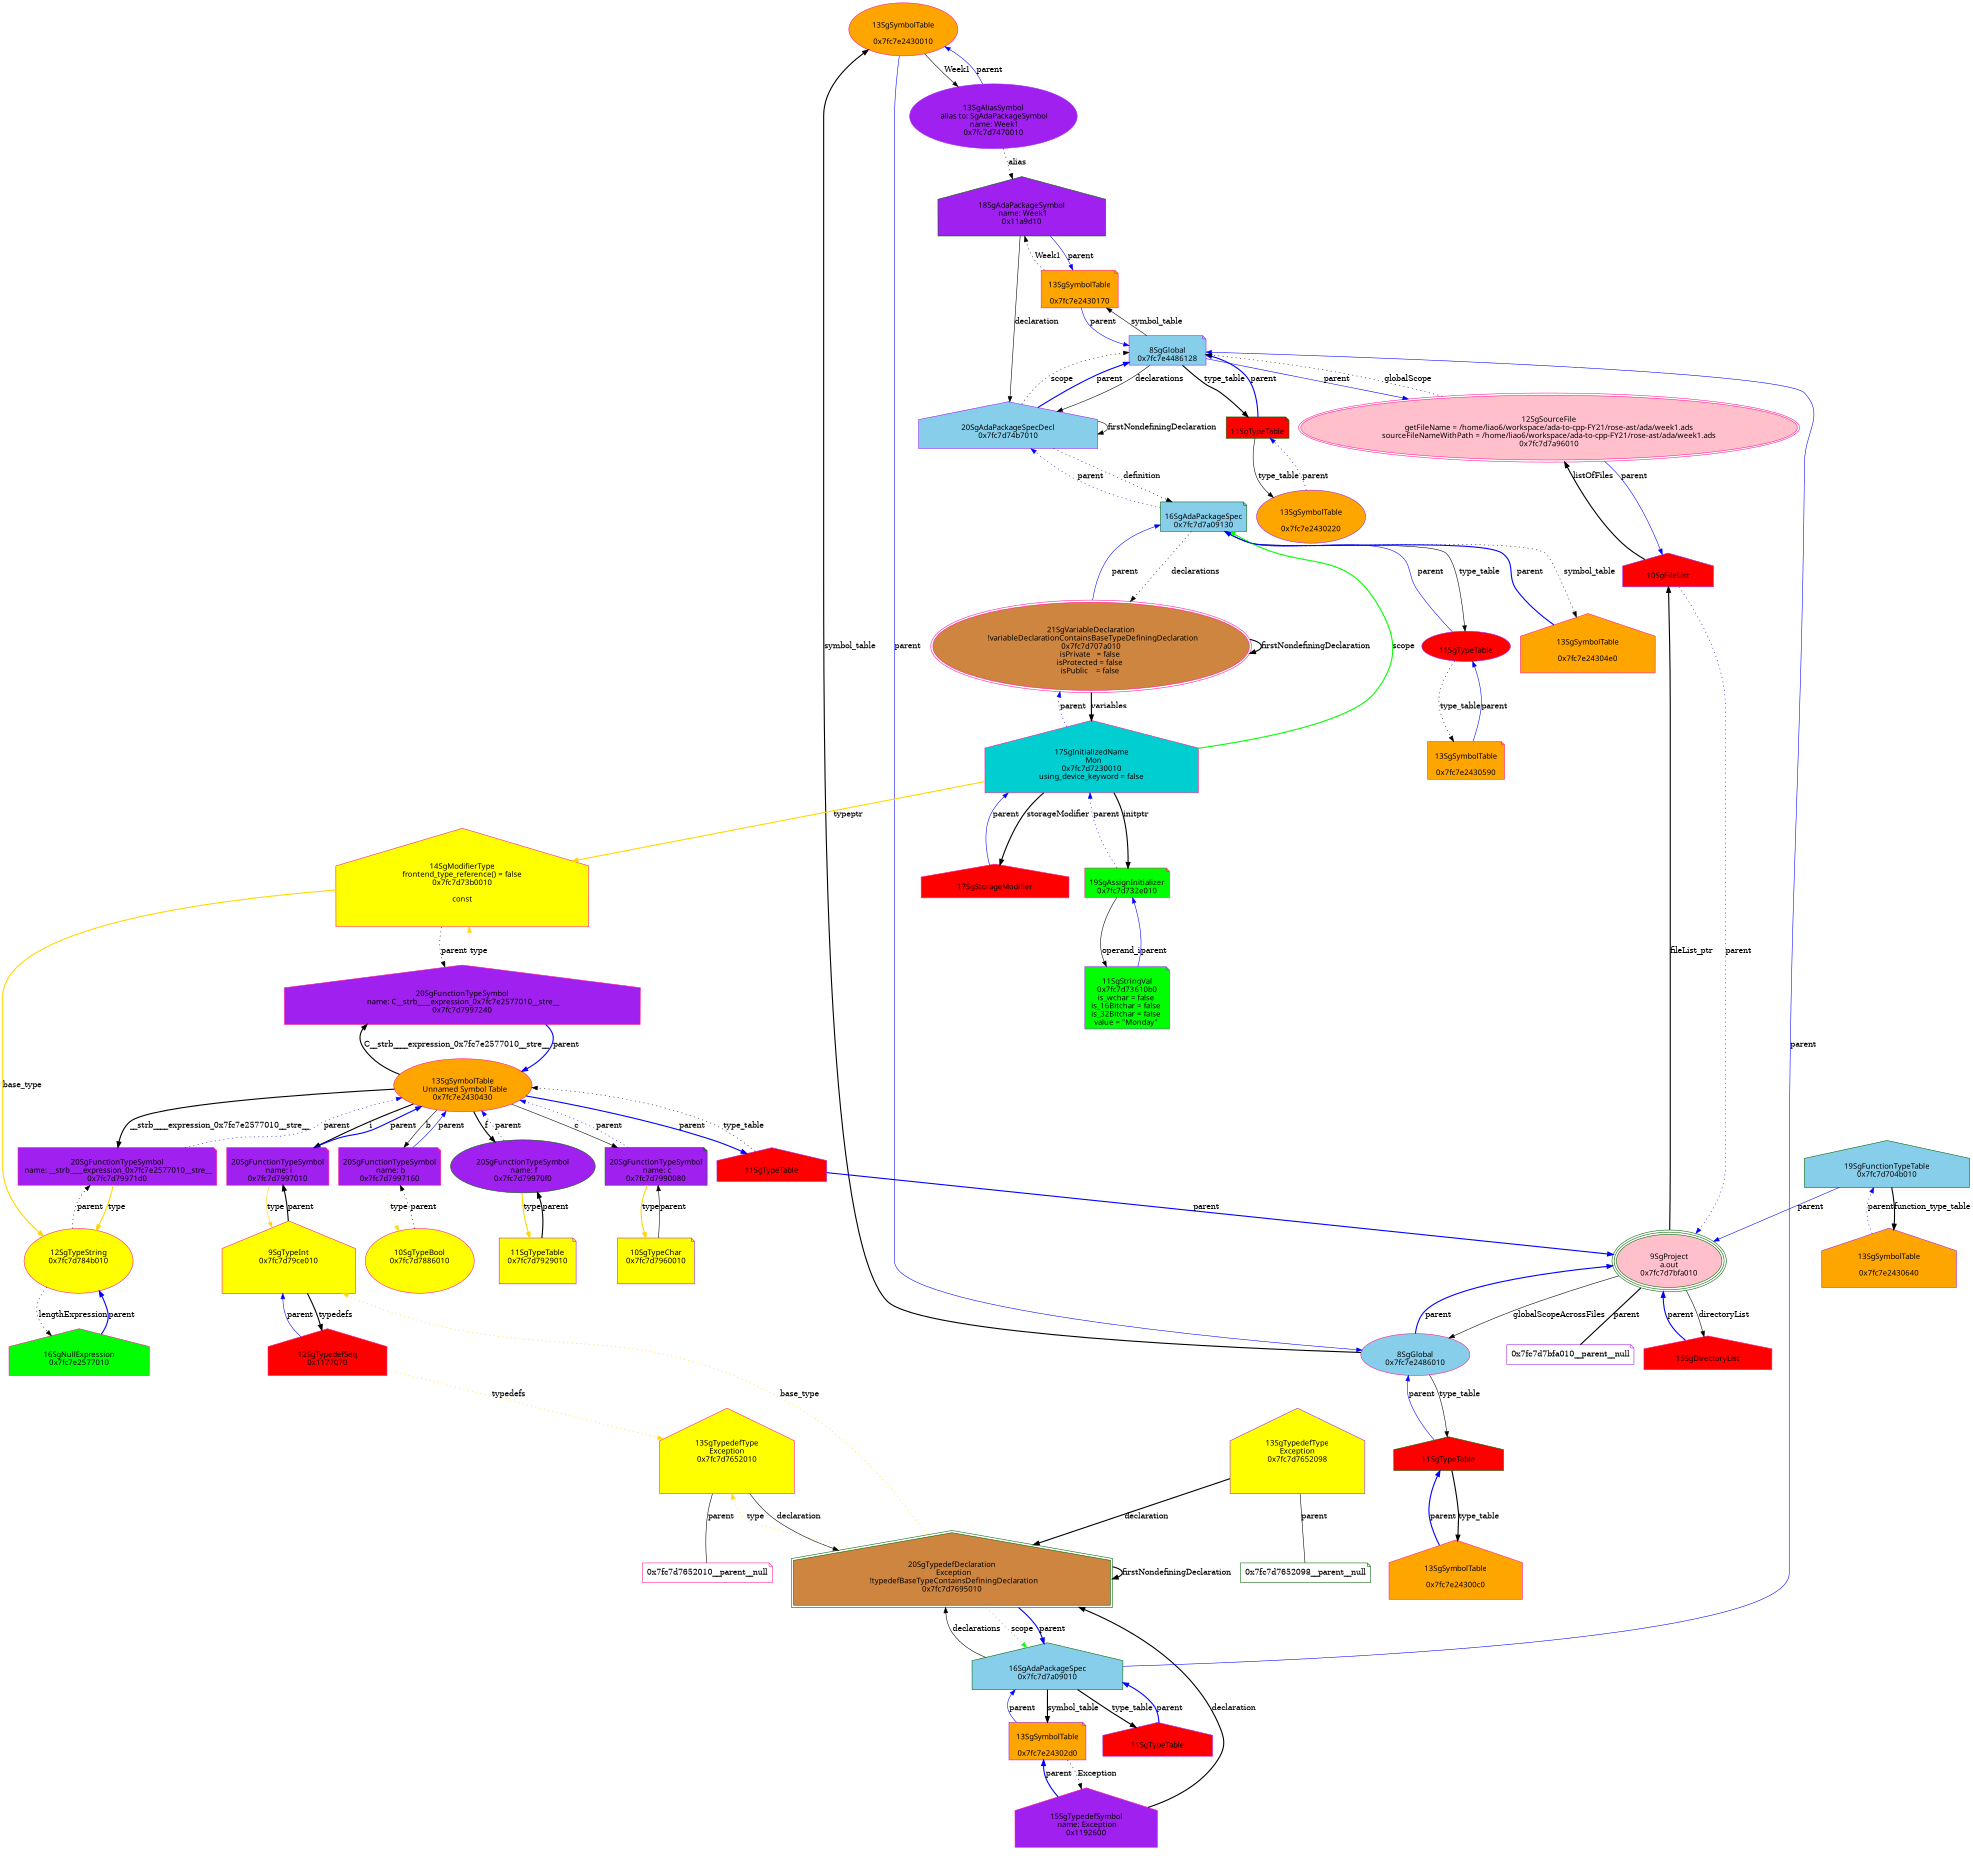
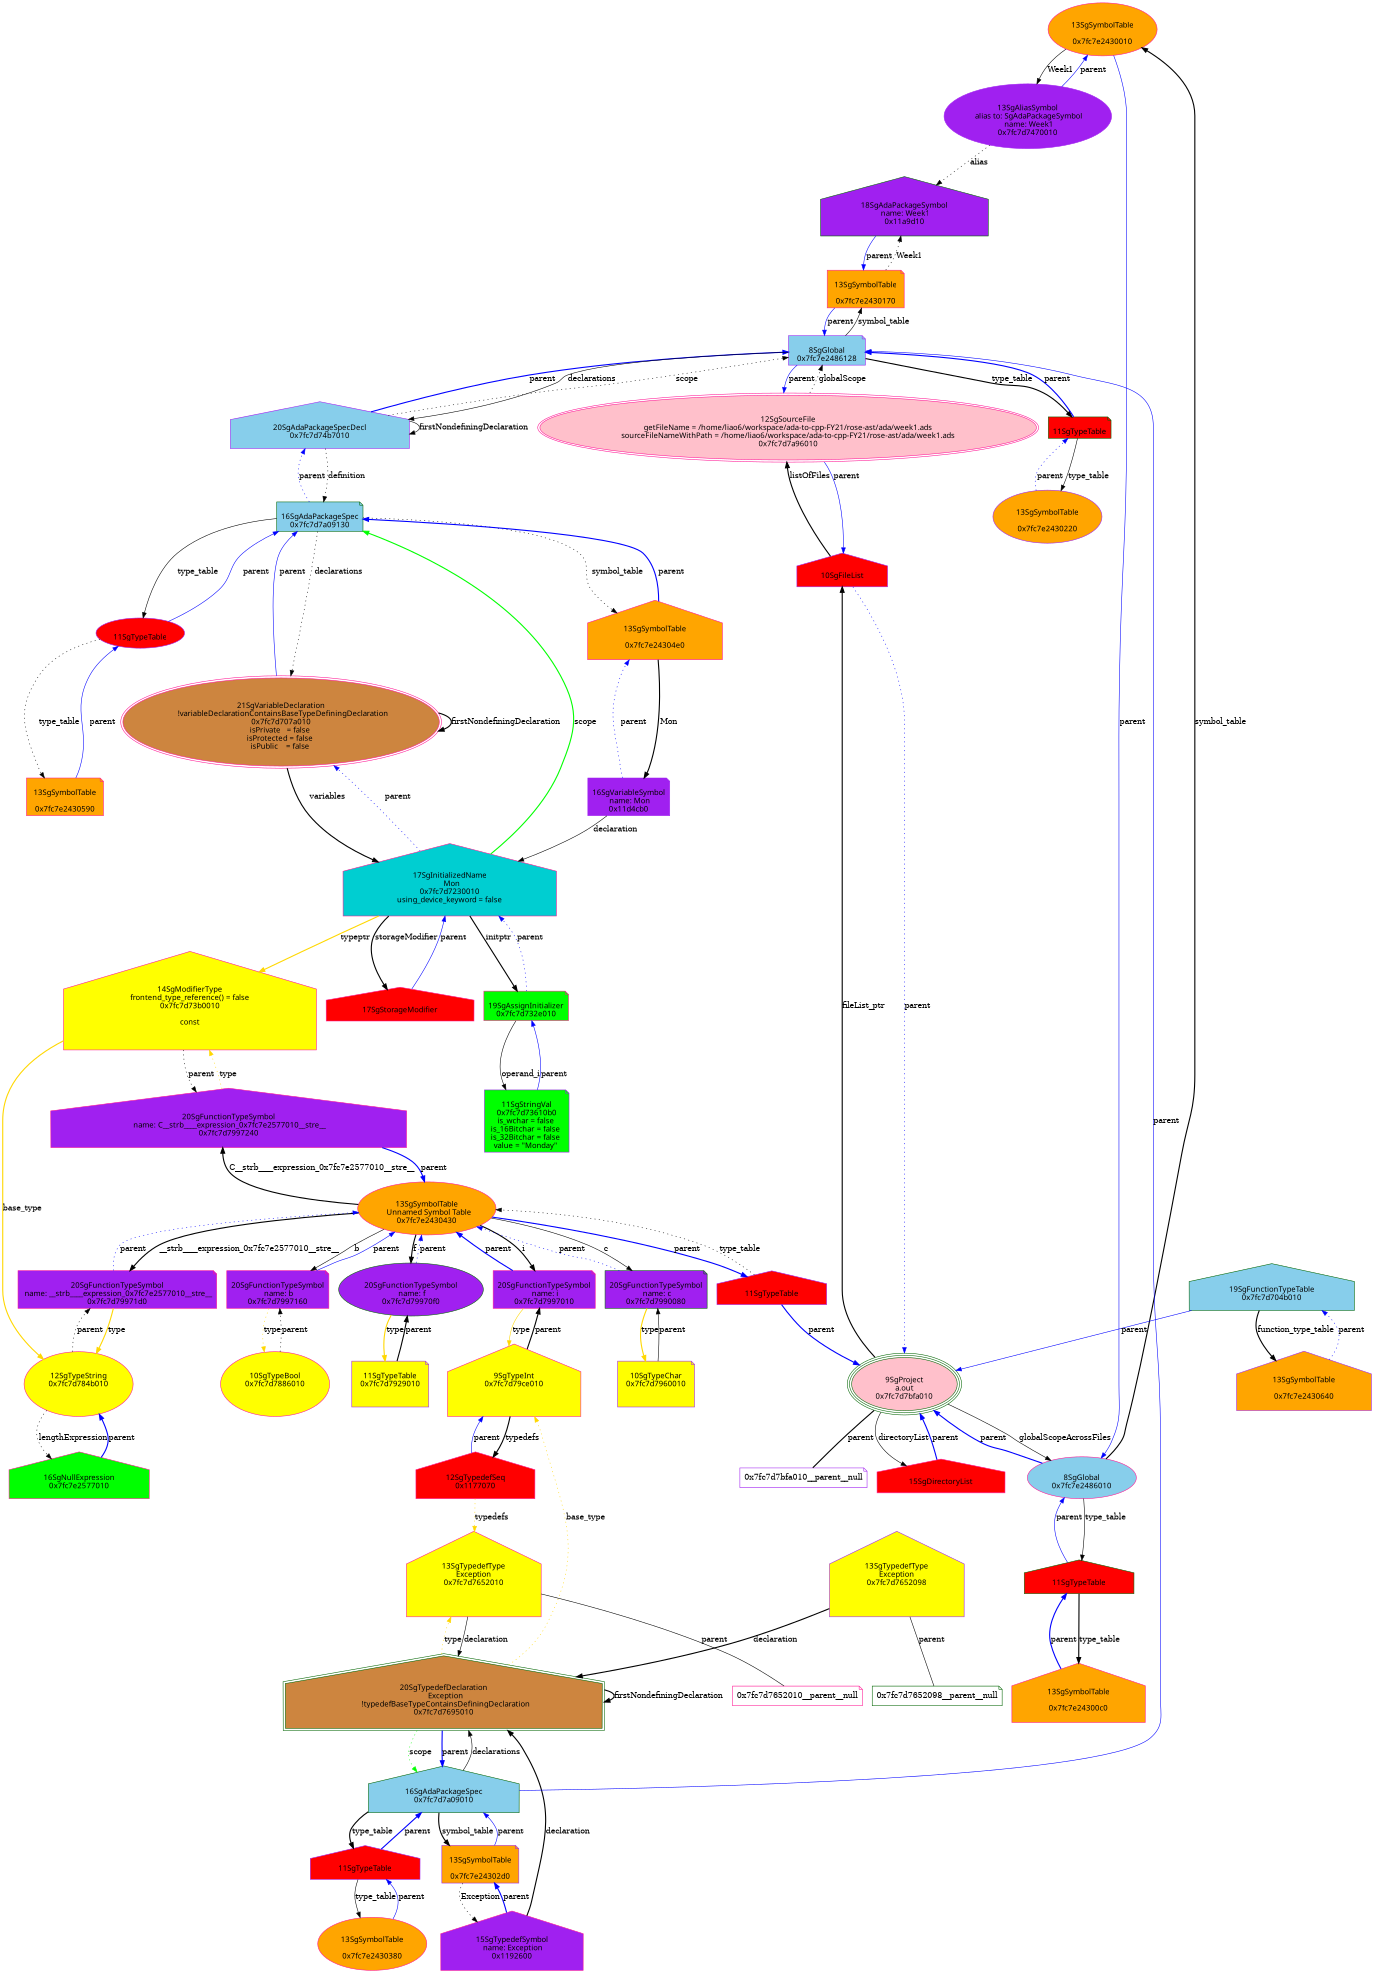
(1015, 316) -> none
(1168, 350) -> (827, 350)
none -> (629, 797)
none -> (372, 1944)
